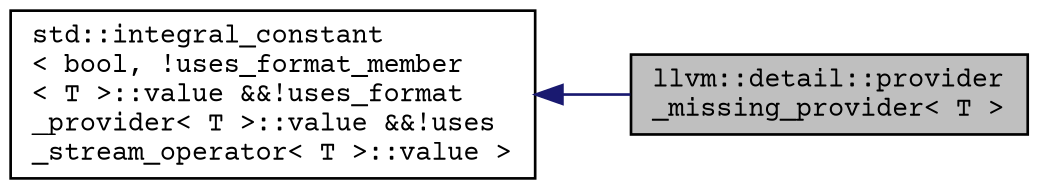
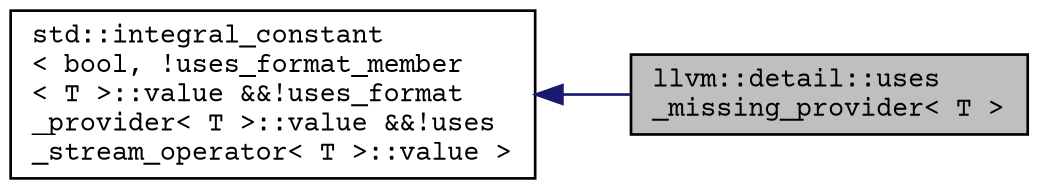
(829, 95) -> (829, 95)
